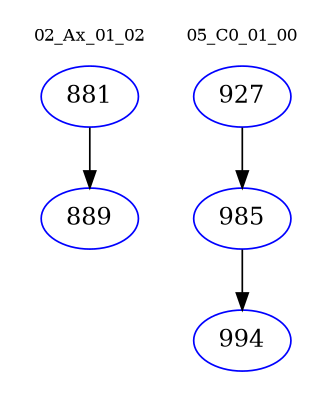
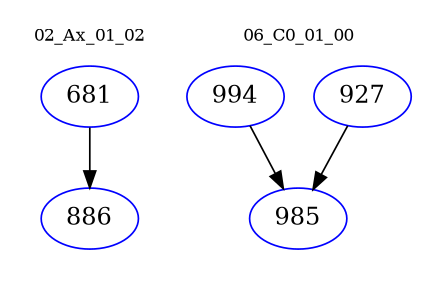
(242, 36) -> (299, 36)
(90, 97) -> (90, 97)
(90, 219) -> (90, 219)
(242, 271) -> (263, 150)
